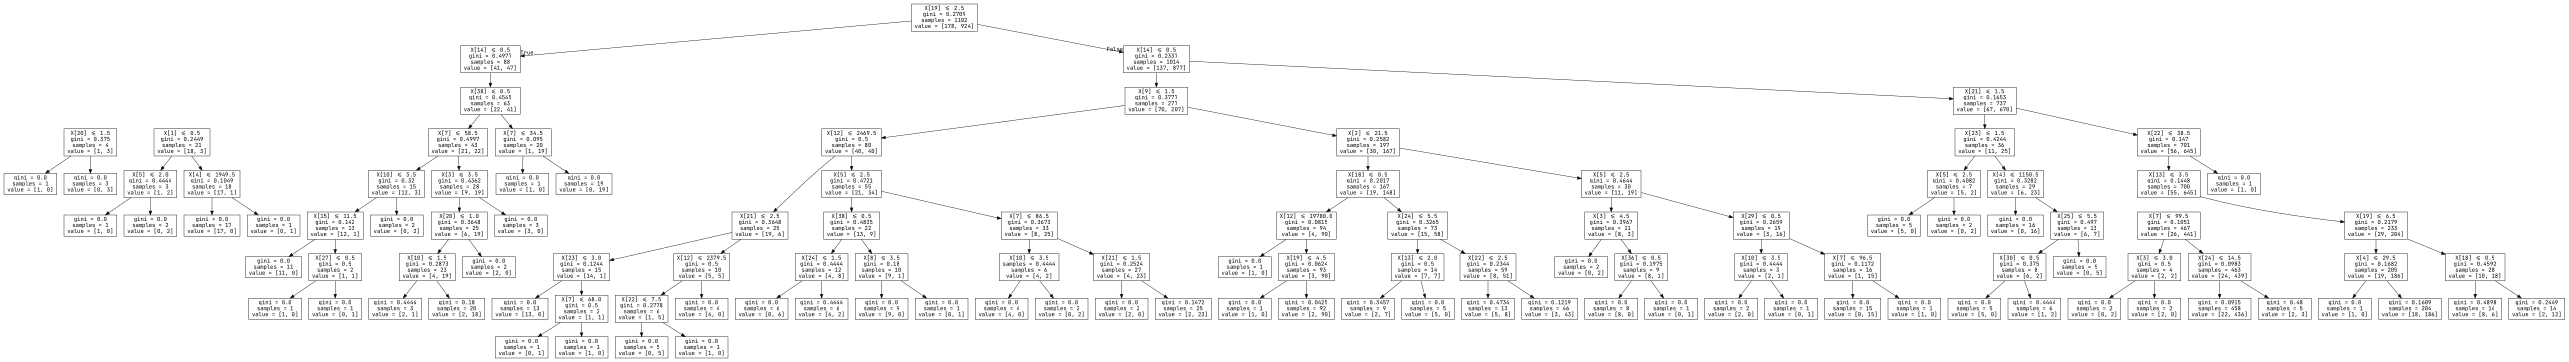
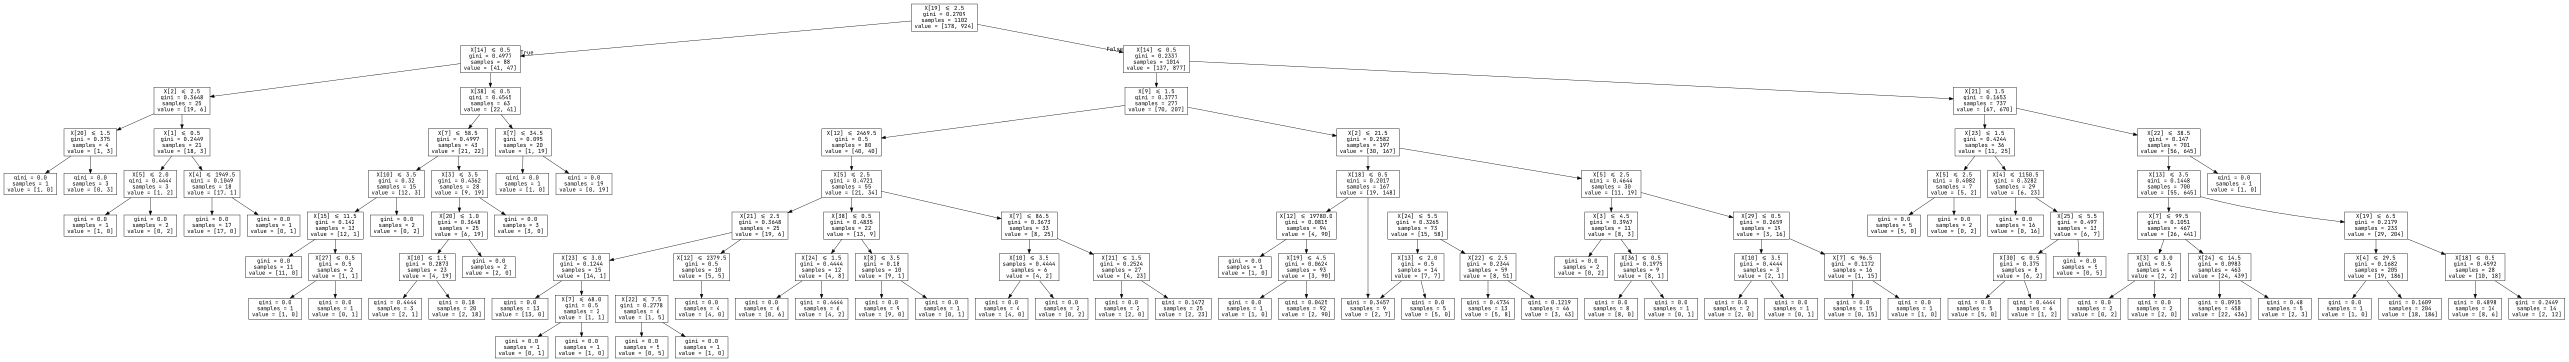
none -> (182, 101)
(805, 182) -> (807, 204)
(1391, 203) -> (1368, 246)
none -> (2169, 203)
(673, 287) -> none
